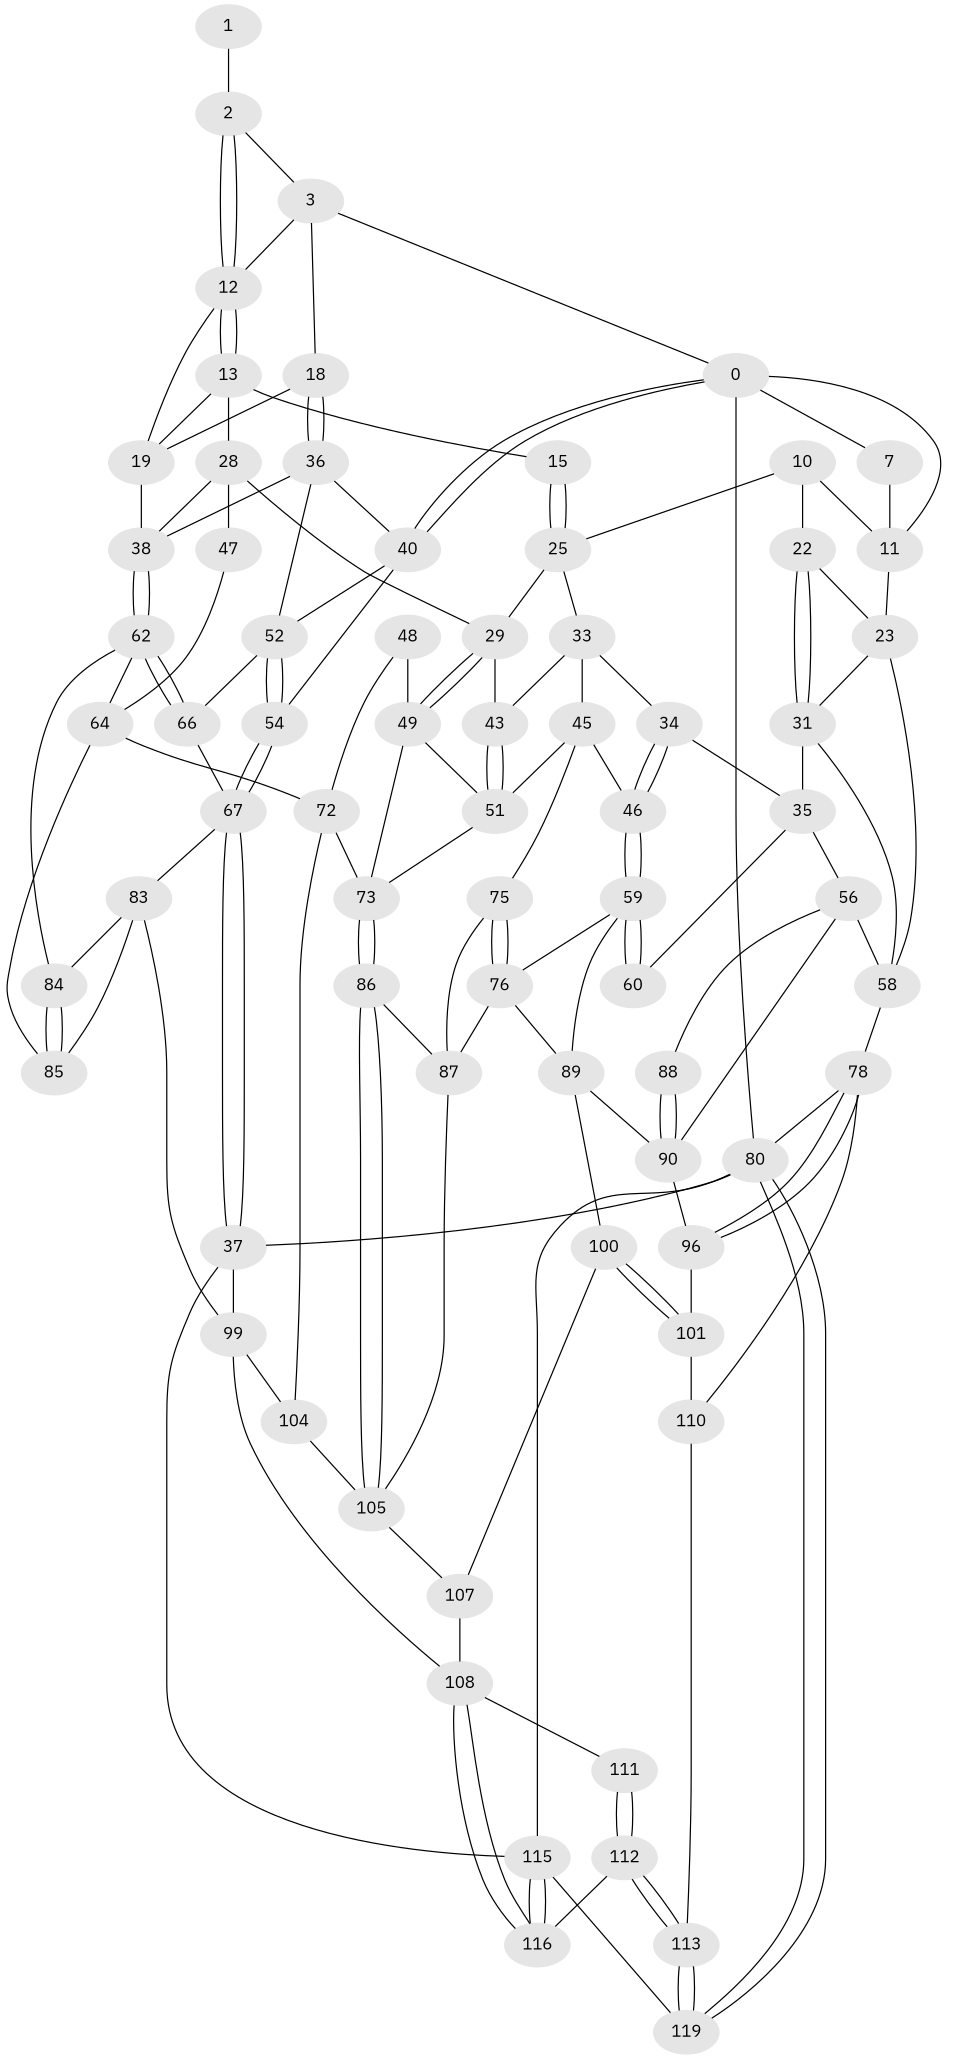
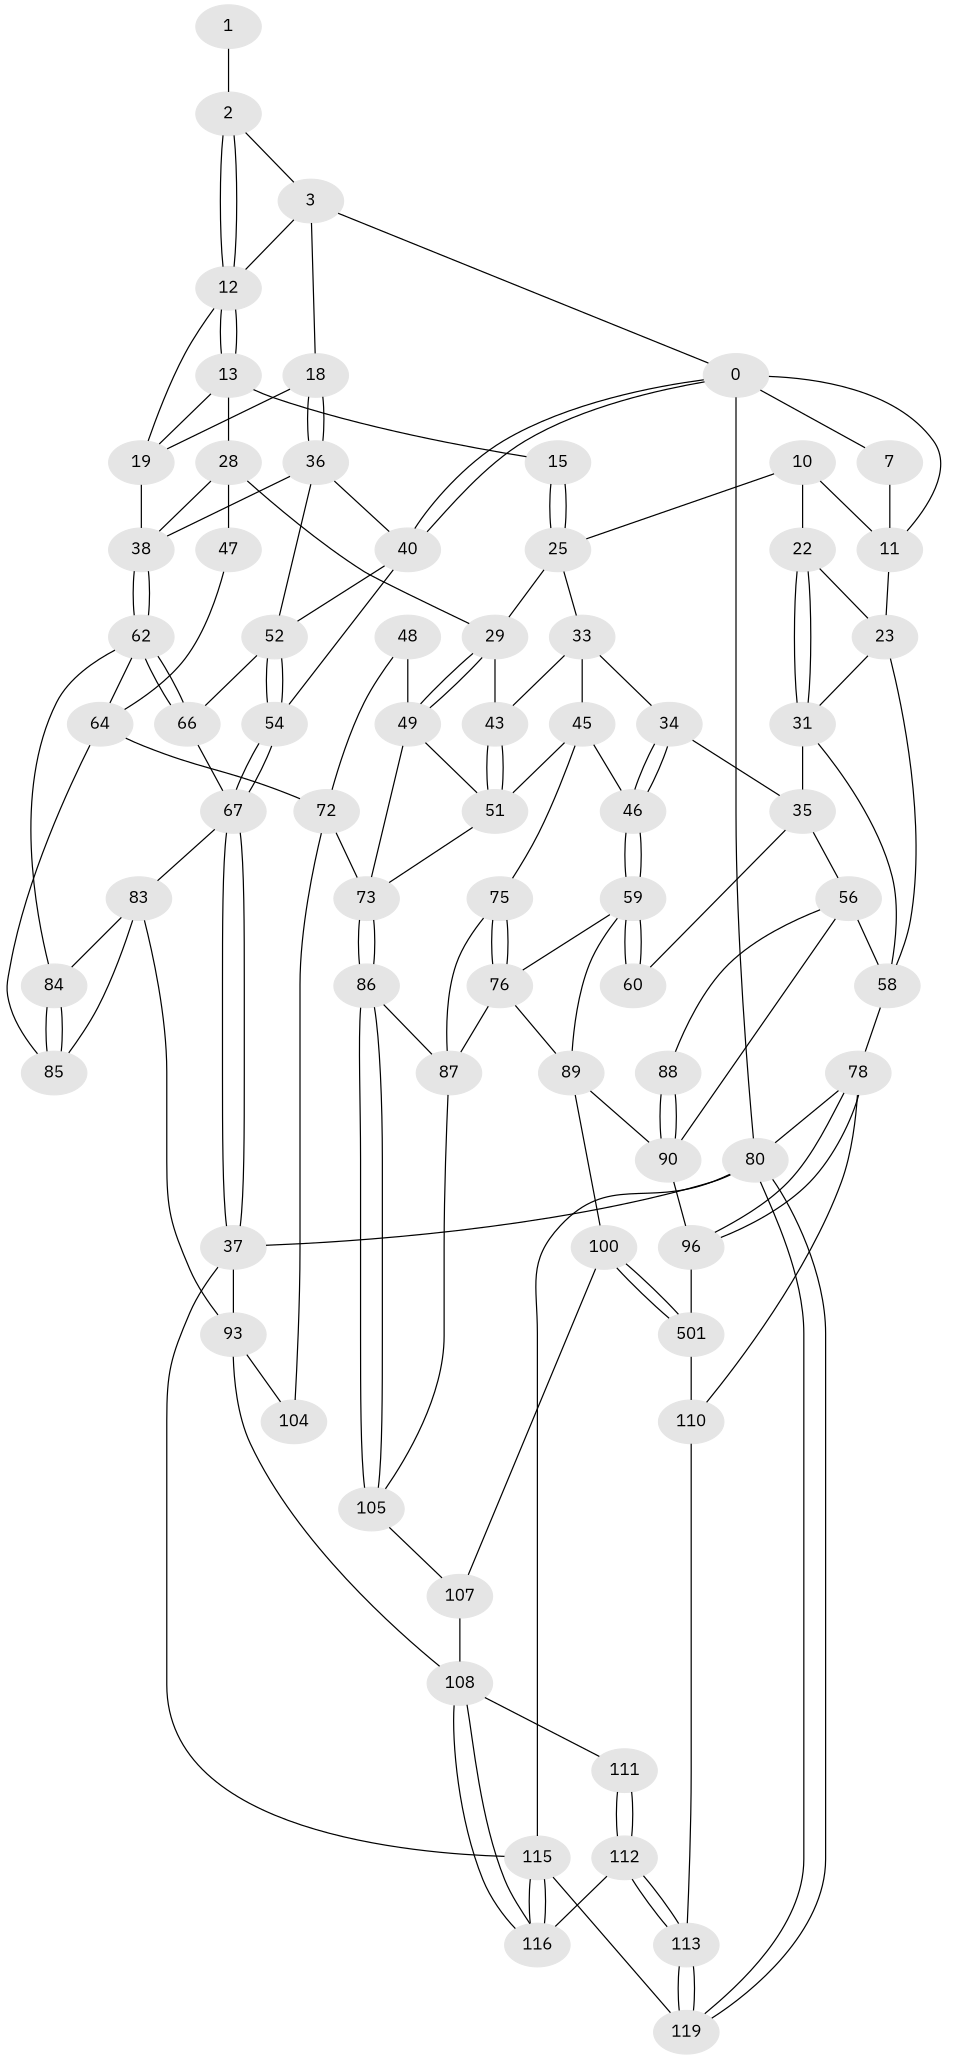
(233, 1335) -> (233, 1335)
(691, 1335) -> (691, 1335)
(333, 1465) -> none
